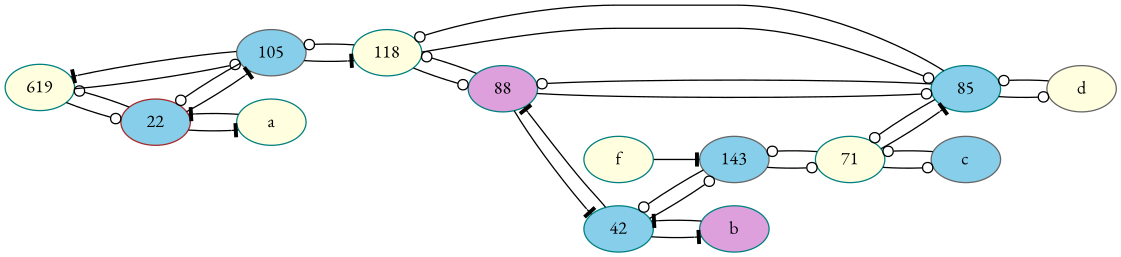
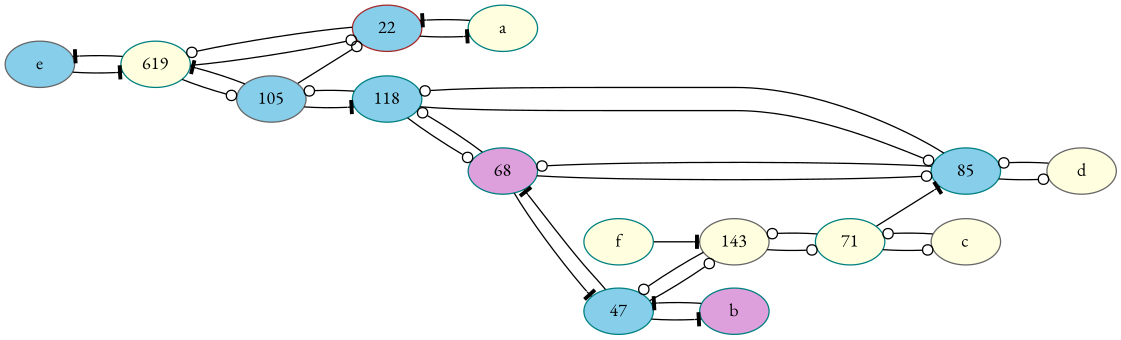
(387, 53) -> (387, 99)
none -> (40, 64)
(503, 89) -> (503, 171)
(216, 94) -> none
(907, 116) -> none
(734, 159) -> (734, 242)
(966, 159) -> (966, 242)
(619, 229) -> (619, 311)
